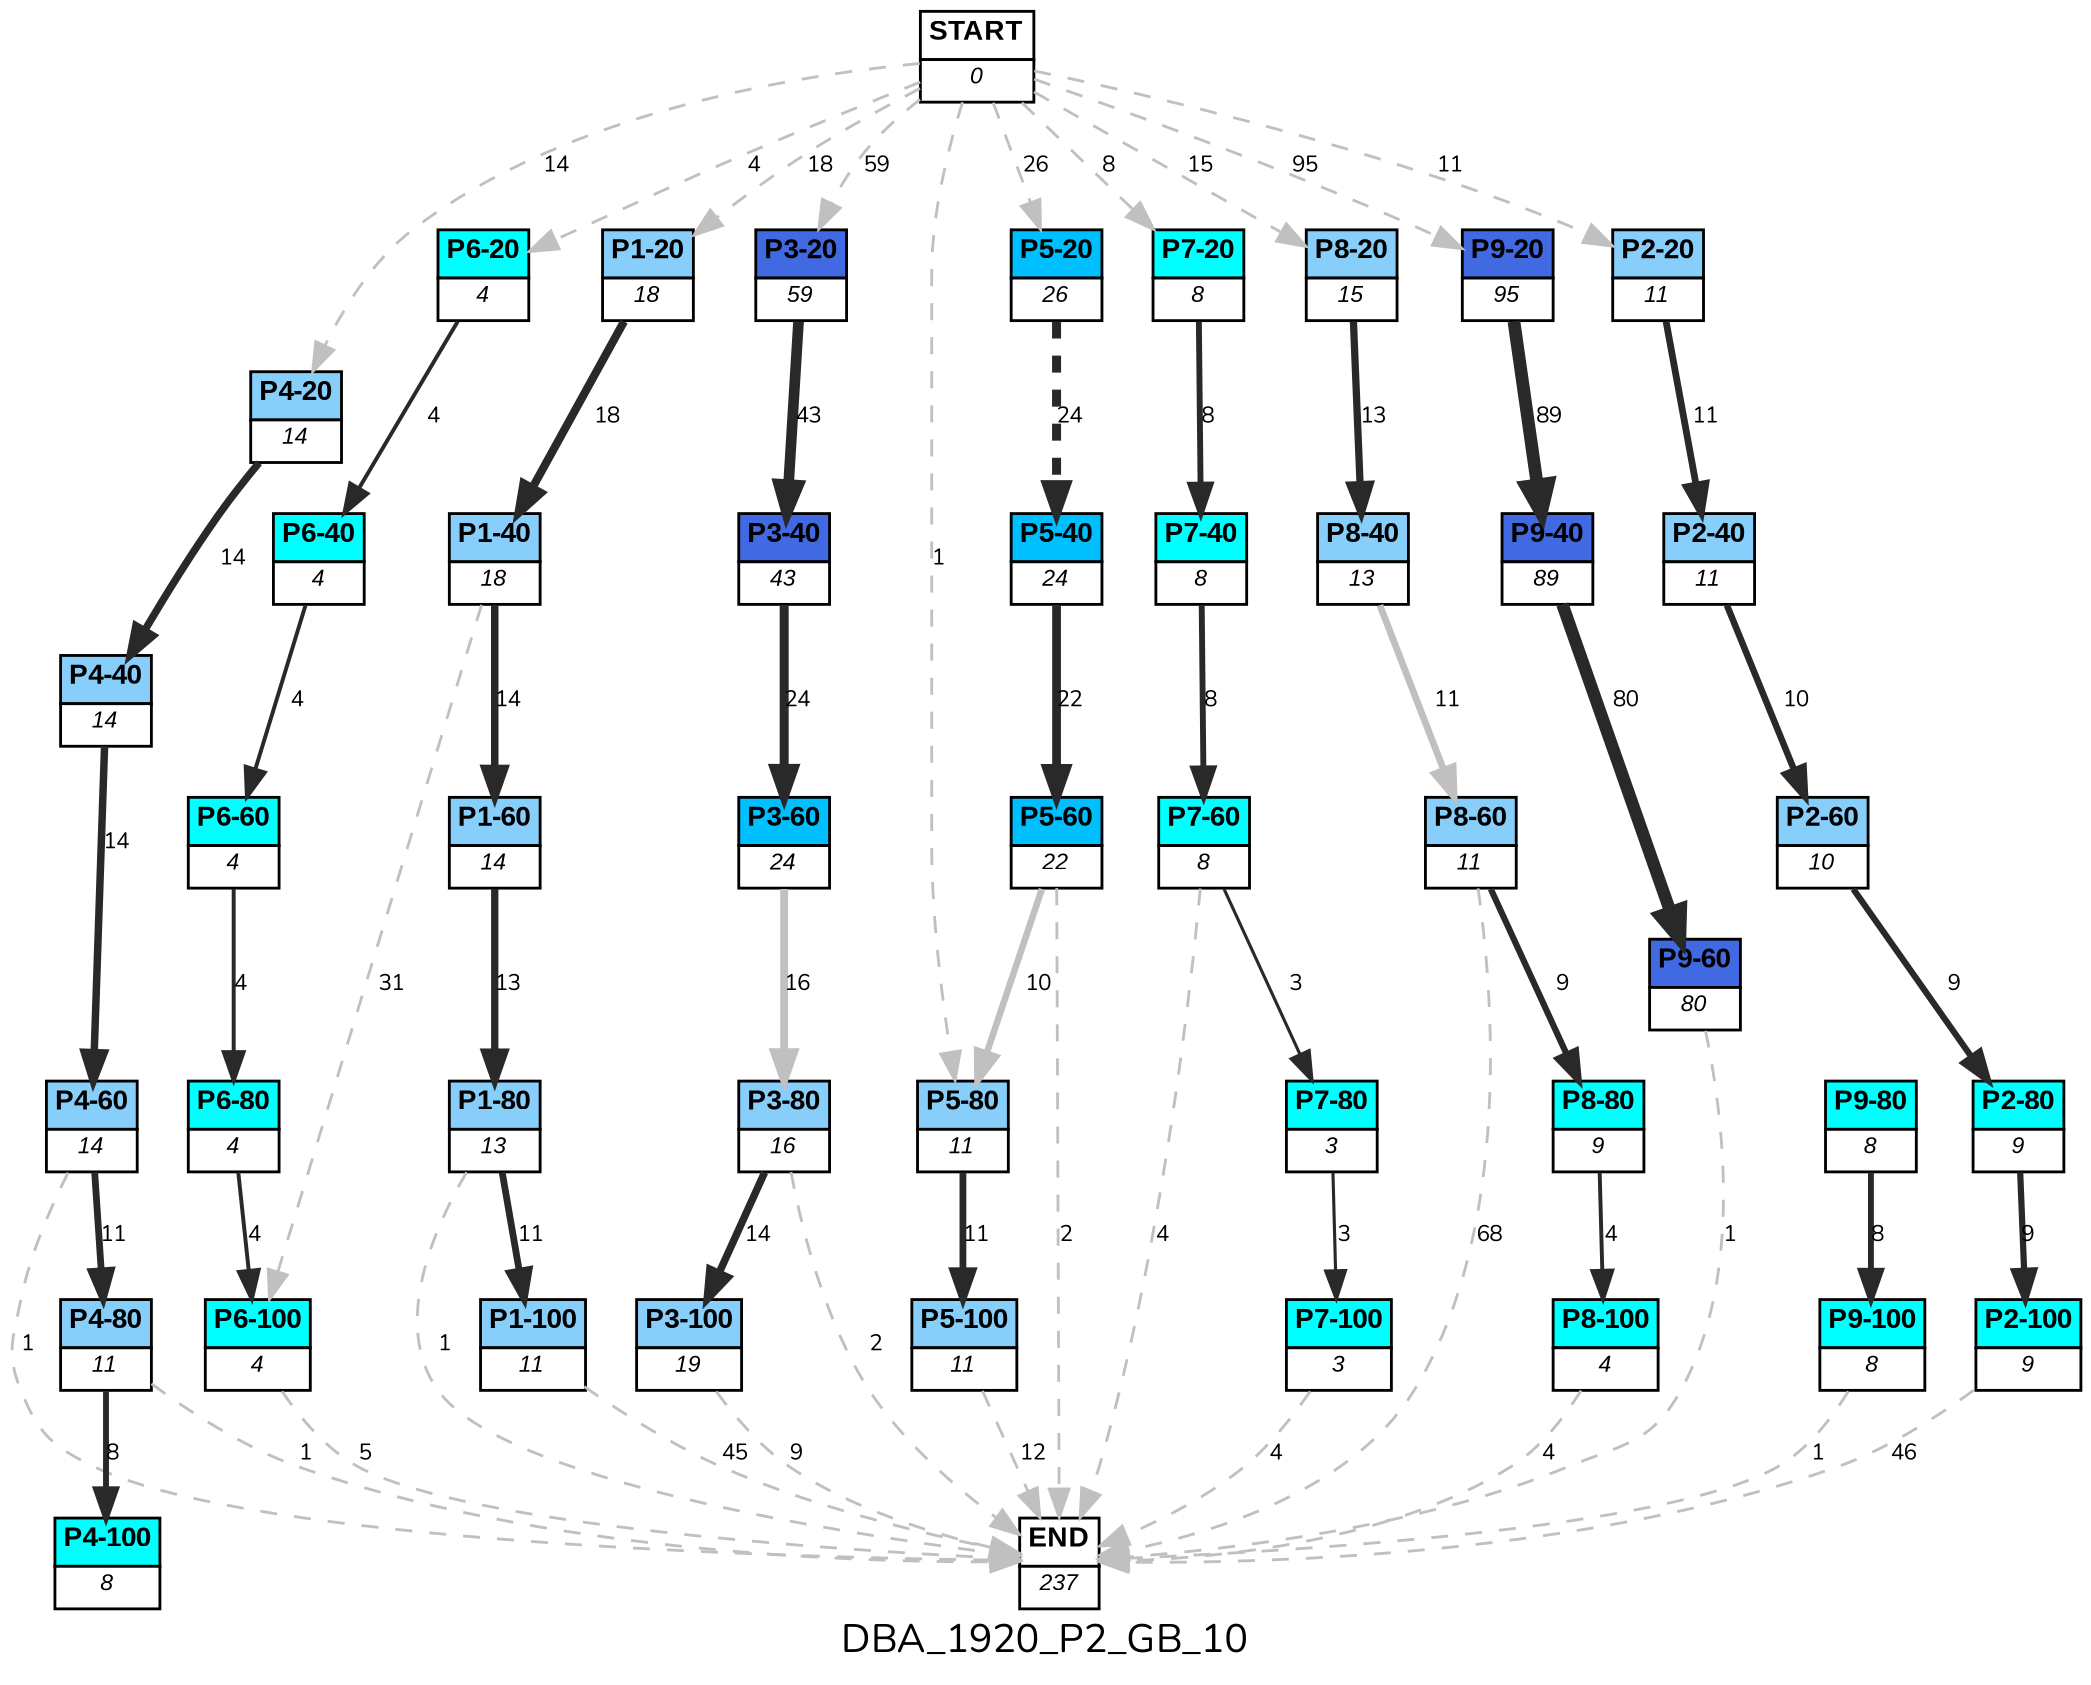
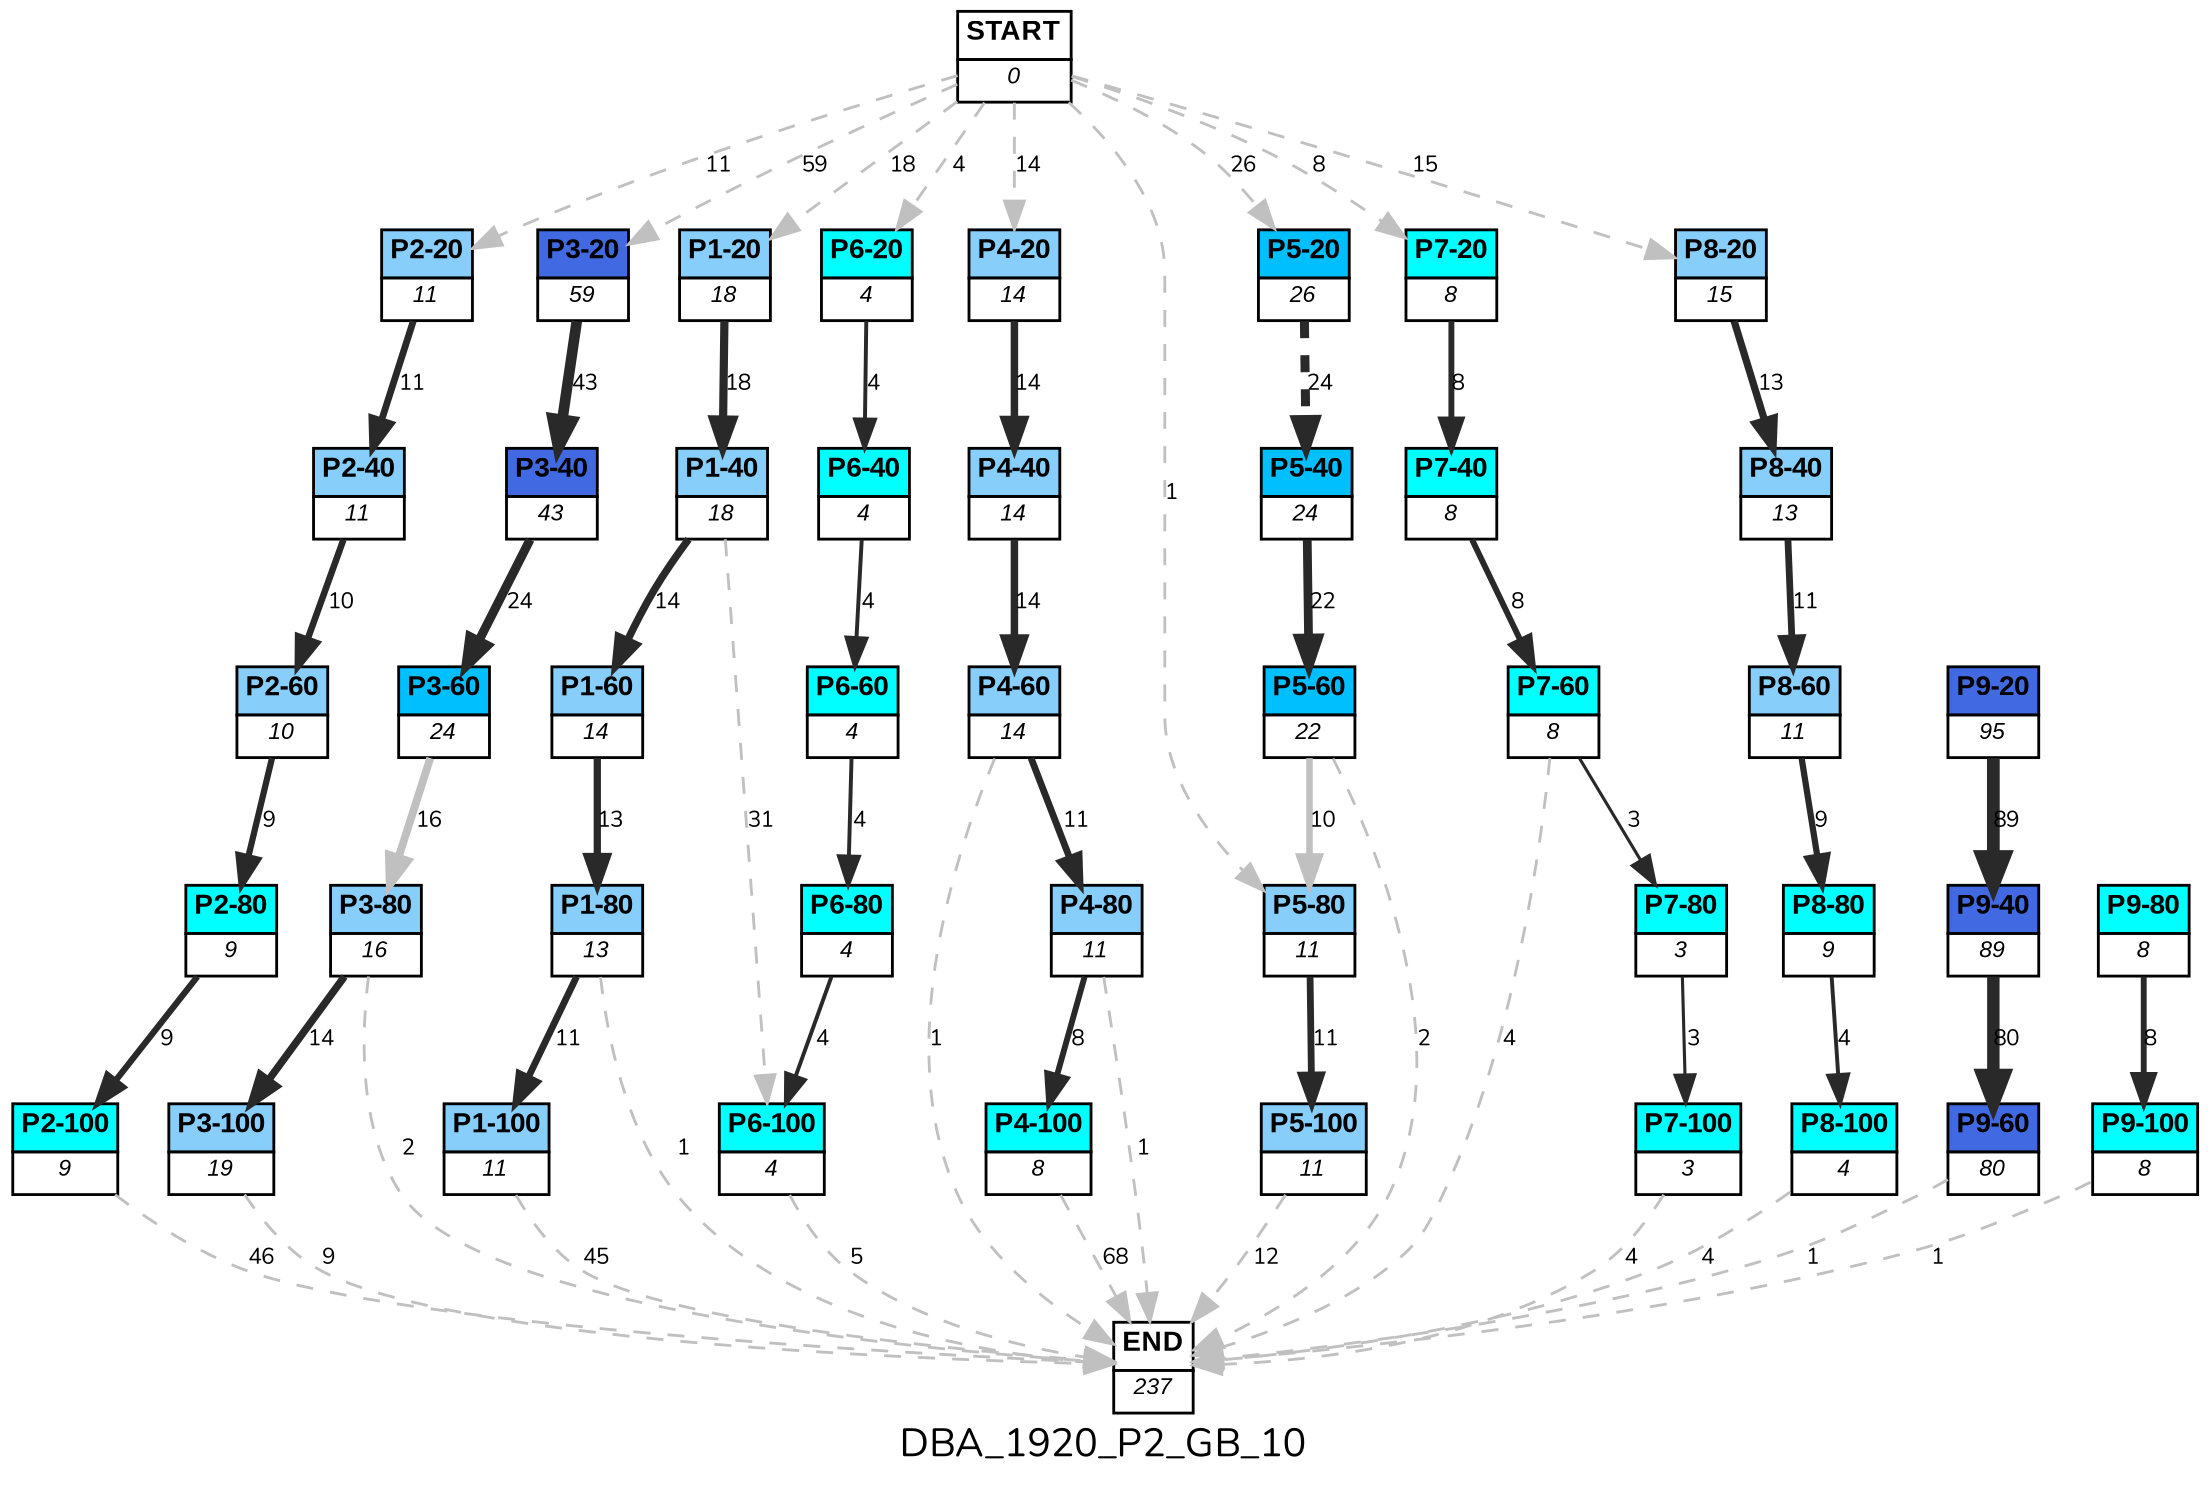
(1237, 154) -> none
(1412, 688) -> (1790, 588)
(1451, 1309) -> (1088, 1246)
